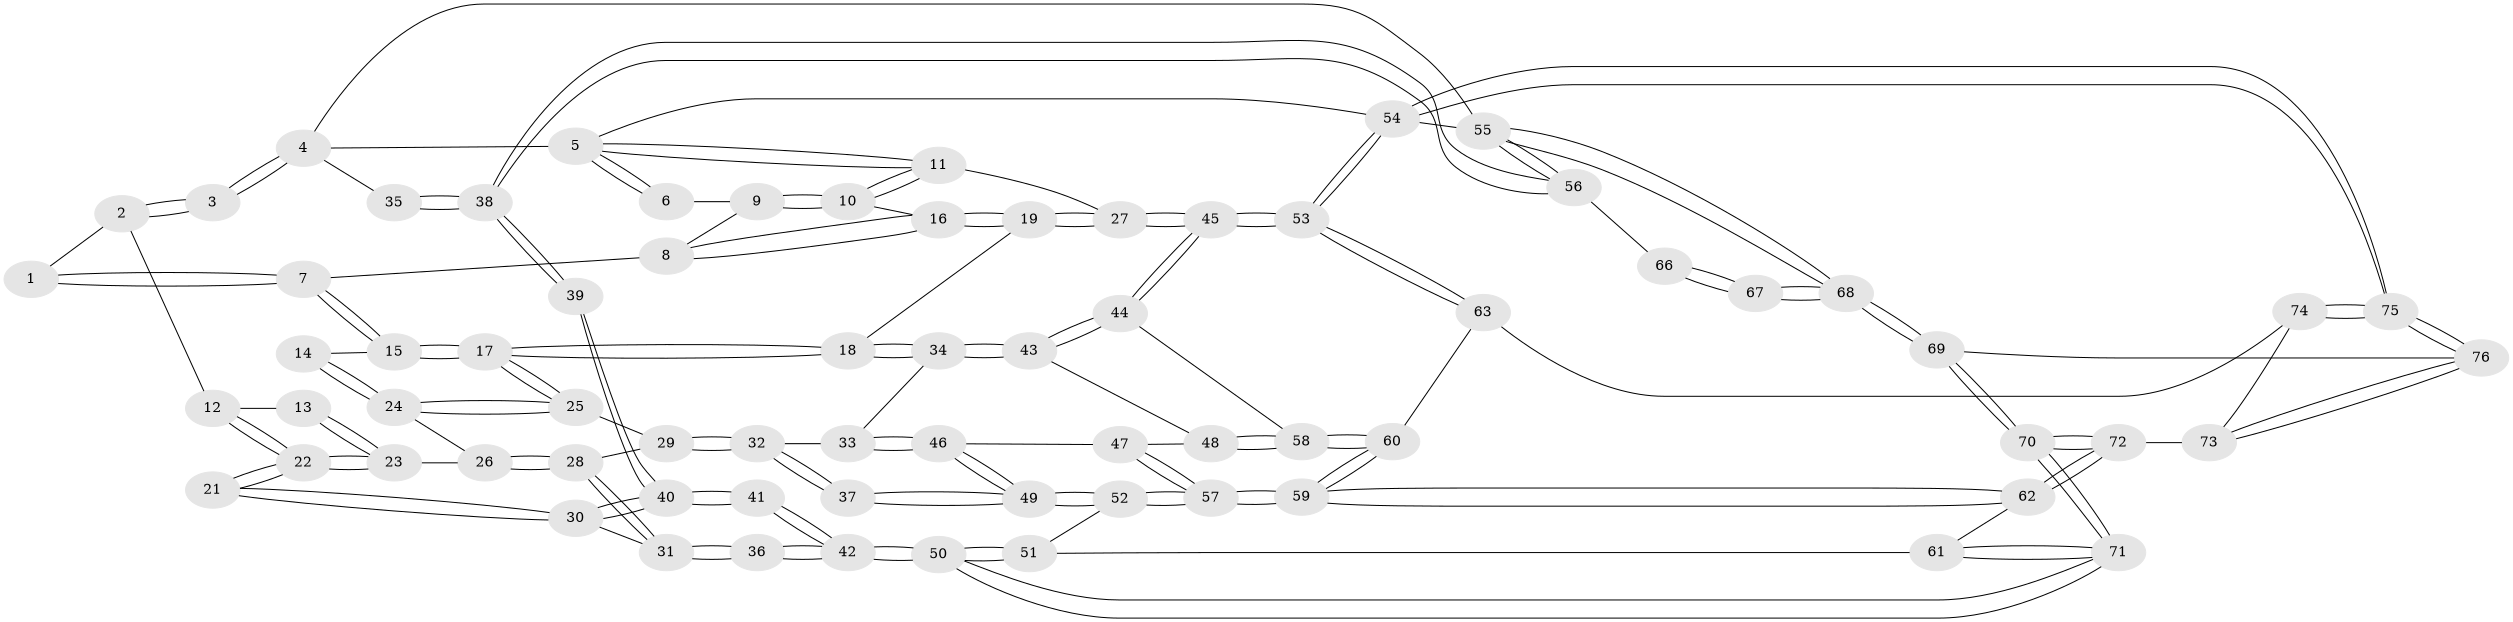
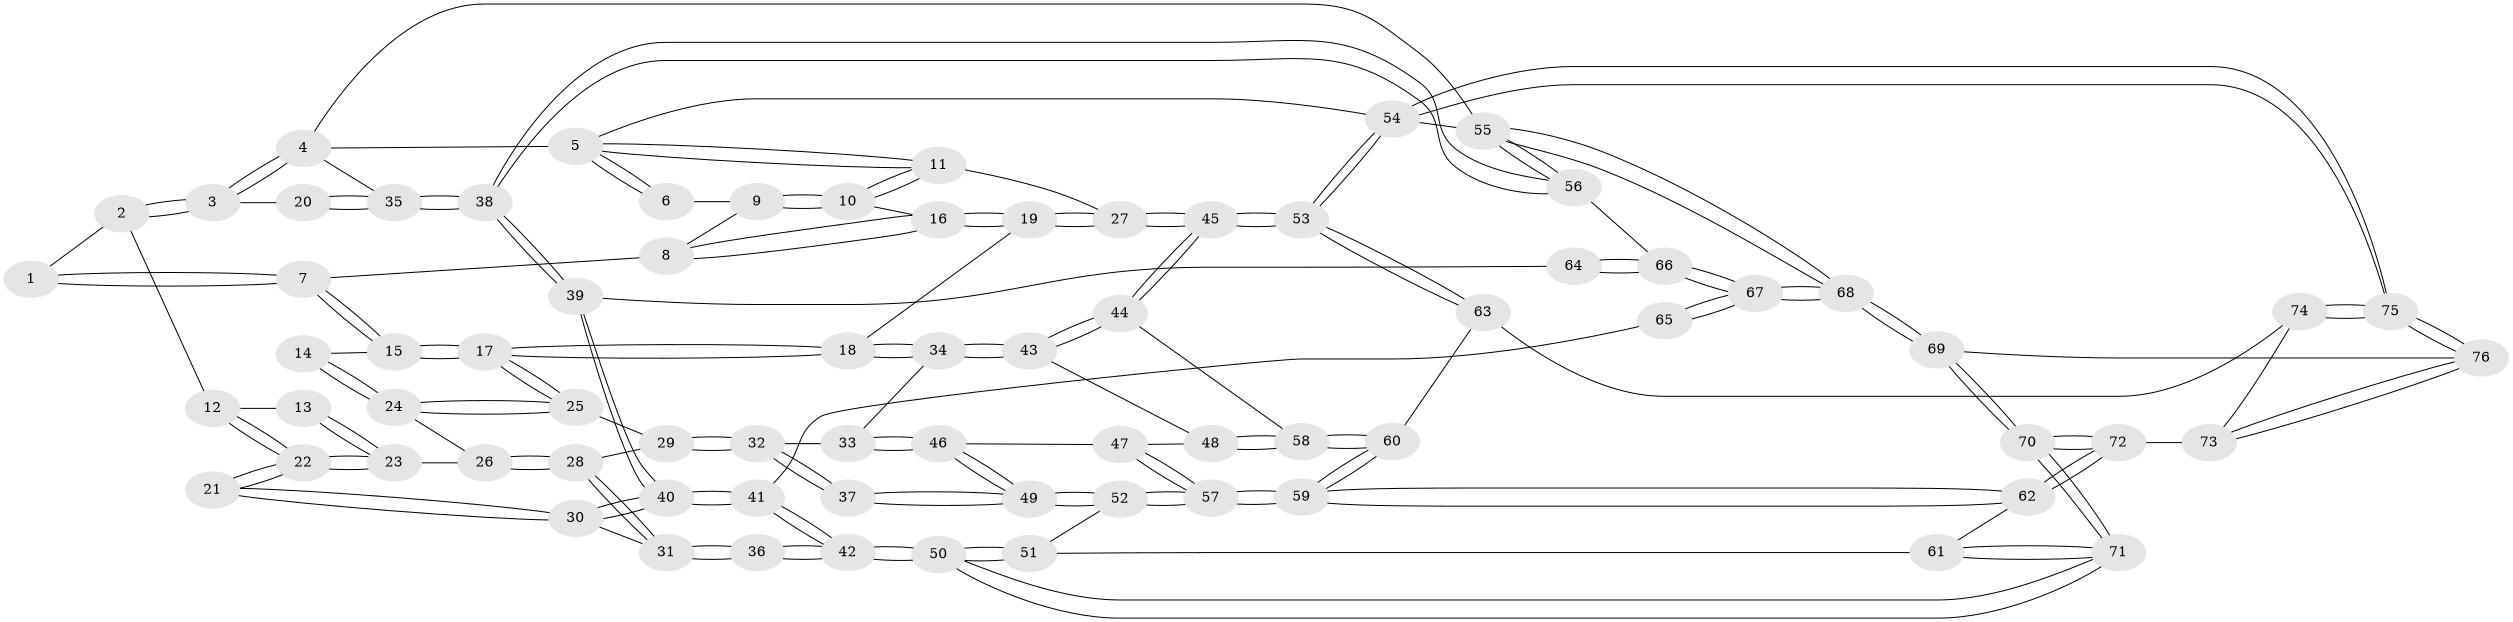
none -> (304, 203)
none -> (1574, 266)
none -> (1665, 321)
